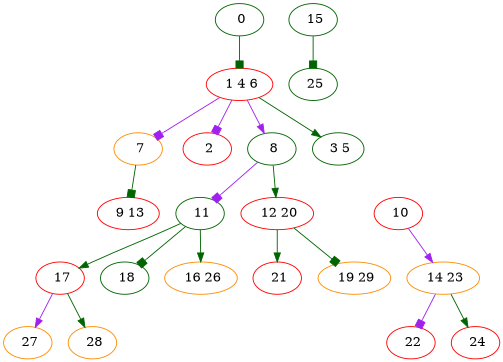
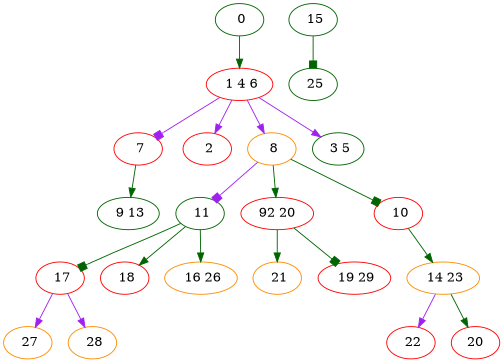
(240, 48) -> (240, 48)
(225, 113) -> (225, 113)
(286, 115) -> (286, 115)
(138, 149) -> (138, 149)
(272, 149) -> (272, 149)
(134, 177) -> (134, 177)
none -> (331, 179)
(128, 214) -> (128, 214)
(277, 214) -> (277, 214)
(418, 242) -> (418, 242)
(166, 243) -> (166, 243)
(134, 244) -> (134, 244)
(125, 278) -> (125, 278)
(277, 278) -> (277, 278)
(354, 278) -> (354, 278)
(74, 306) -> (74, 306)
(429, 307) -> (429, 307)
(476, 343) -> (476, 343)
